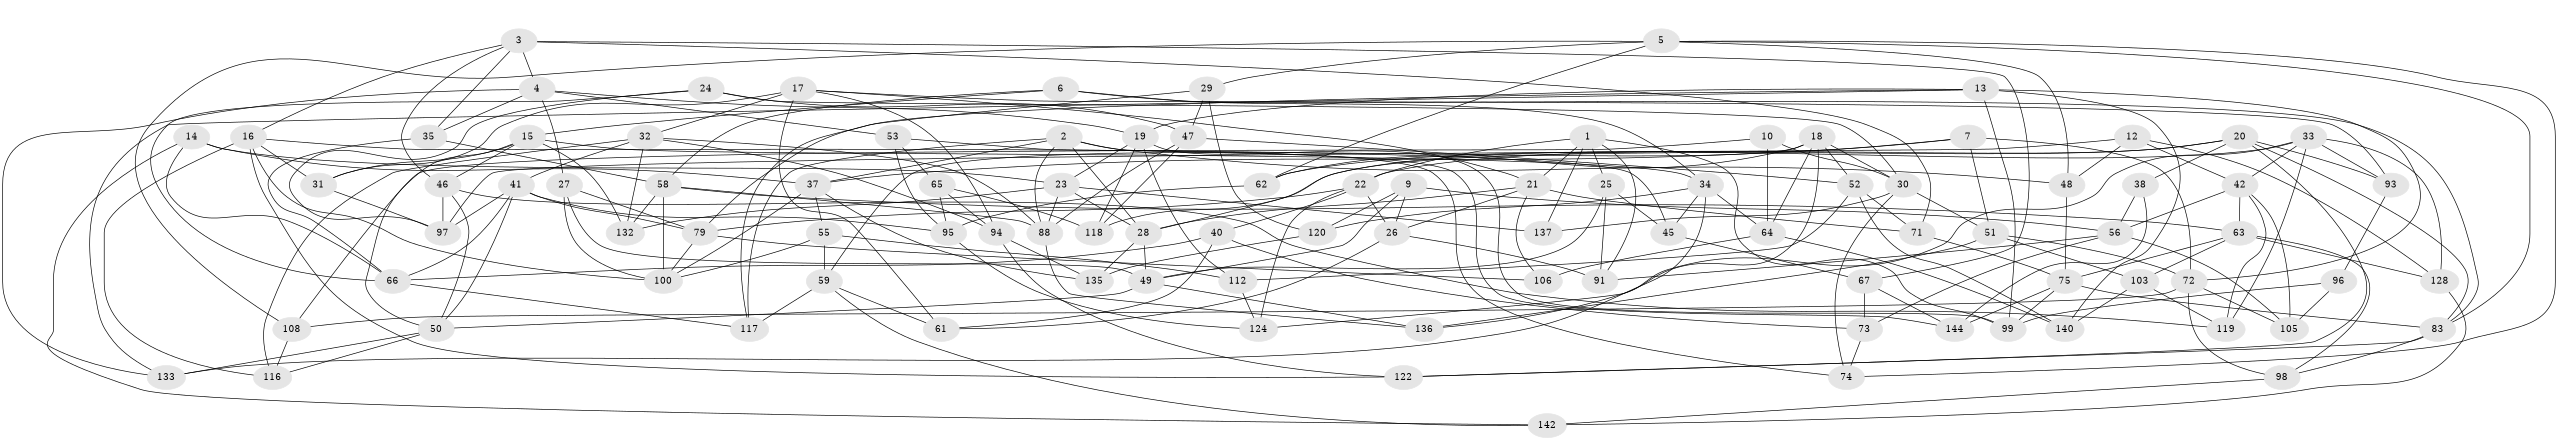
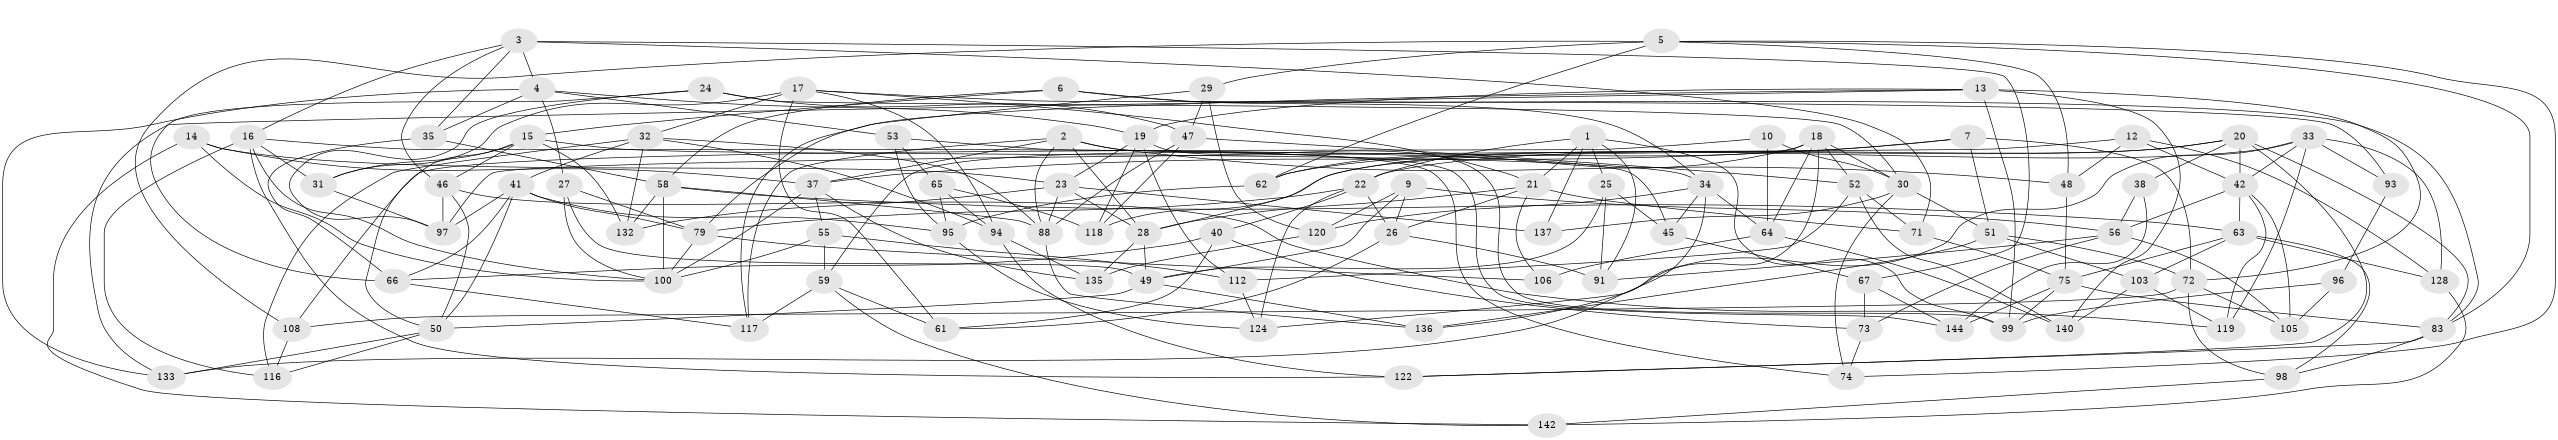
(2317, 158) -> (2240, 159)
(252, 215) -> (408, 257)
